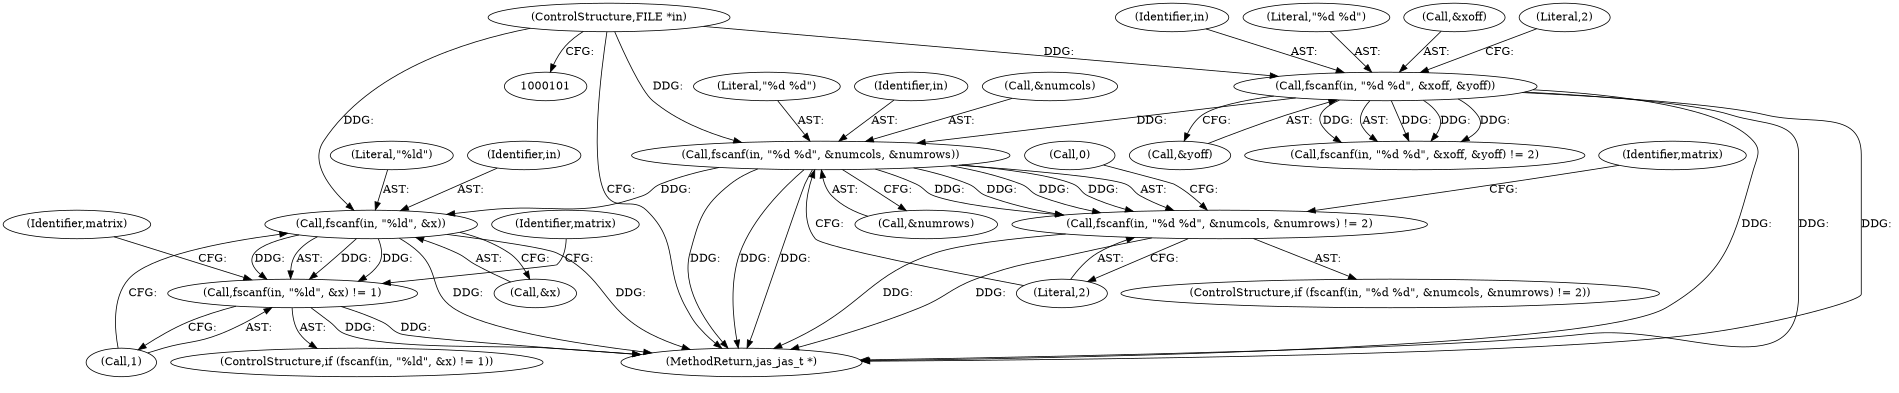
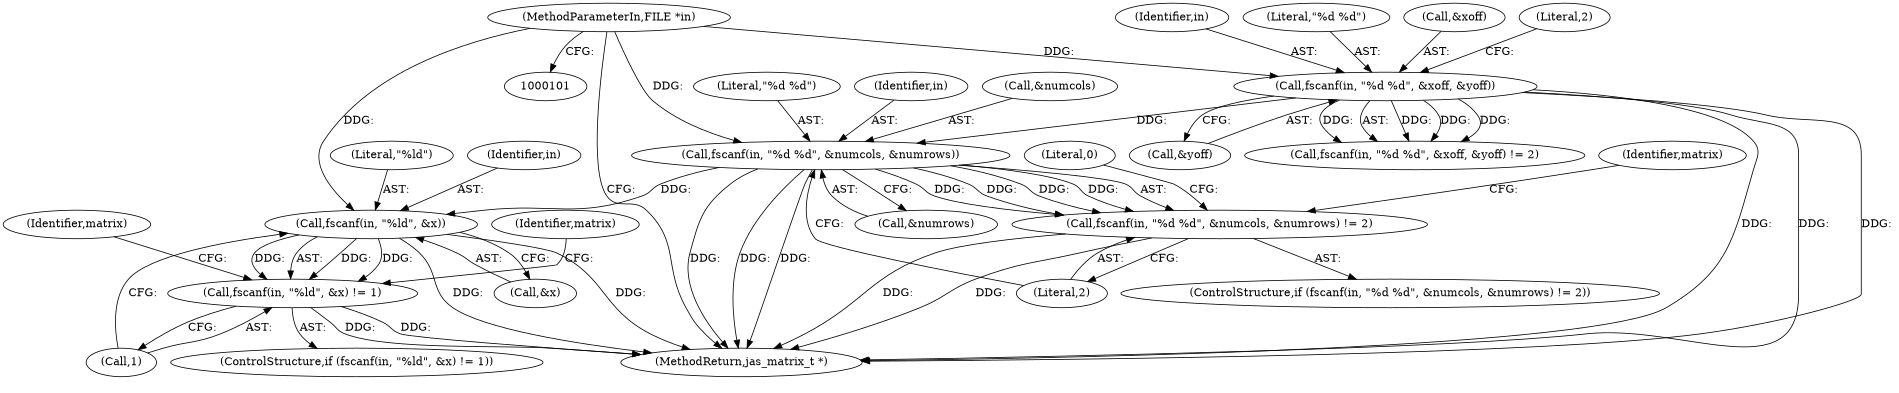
(609, 17) -> (609, 17)
(1070, 155) -> (1070, 155)
(742, 362) -> (742, 362)
